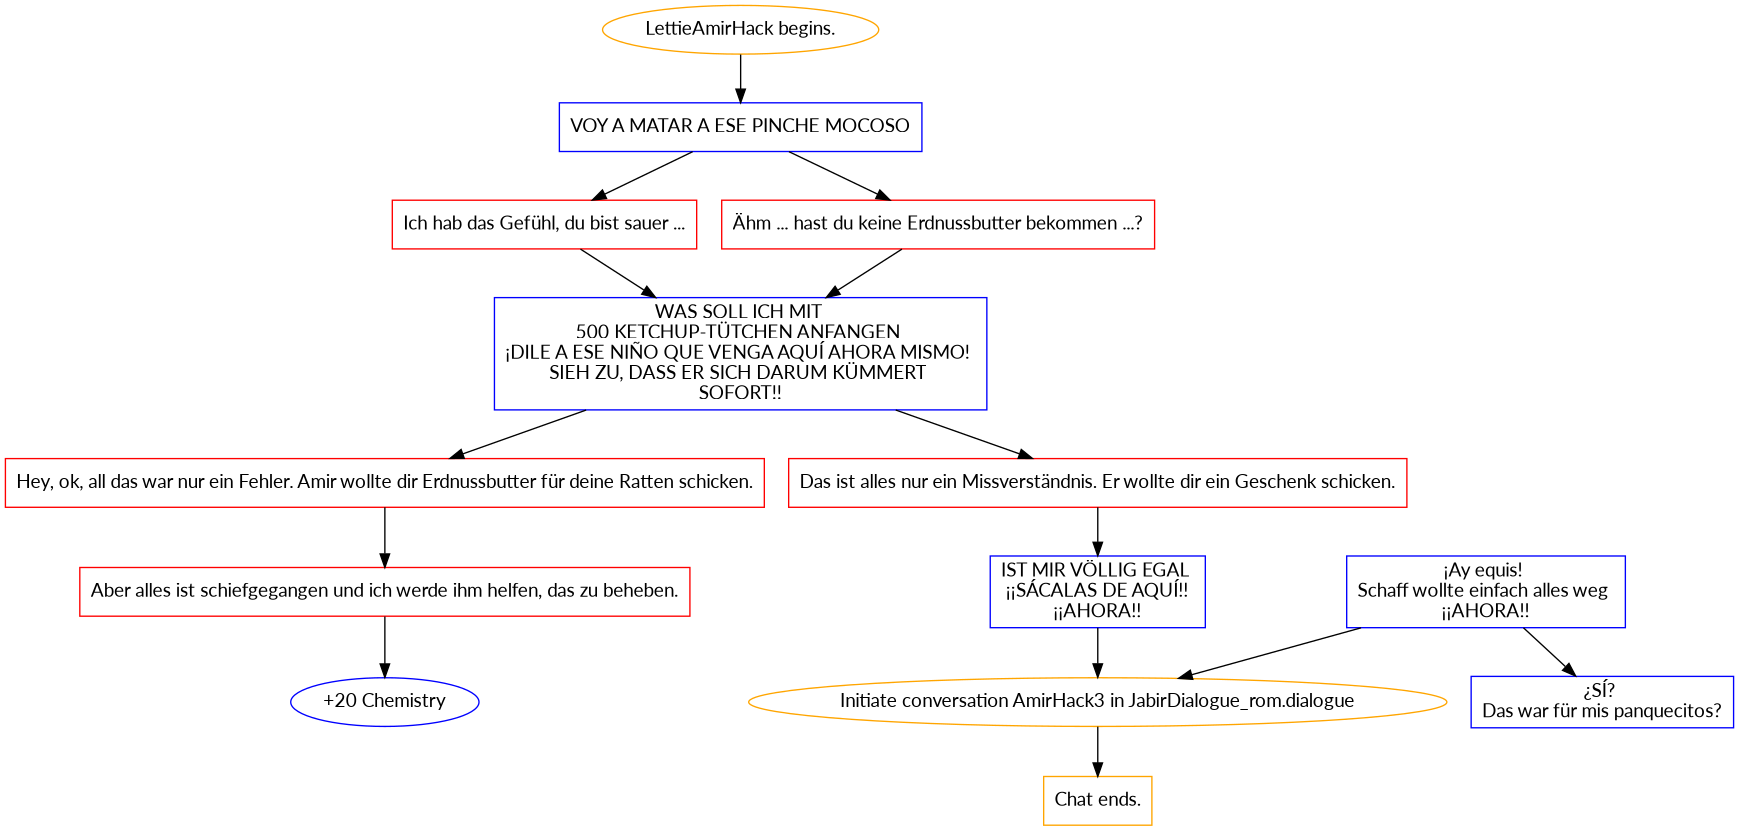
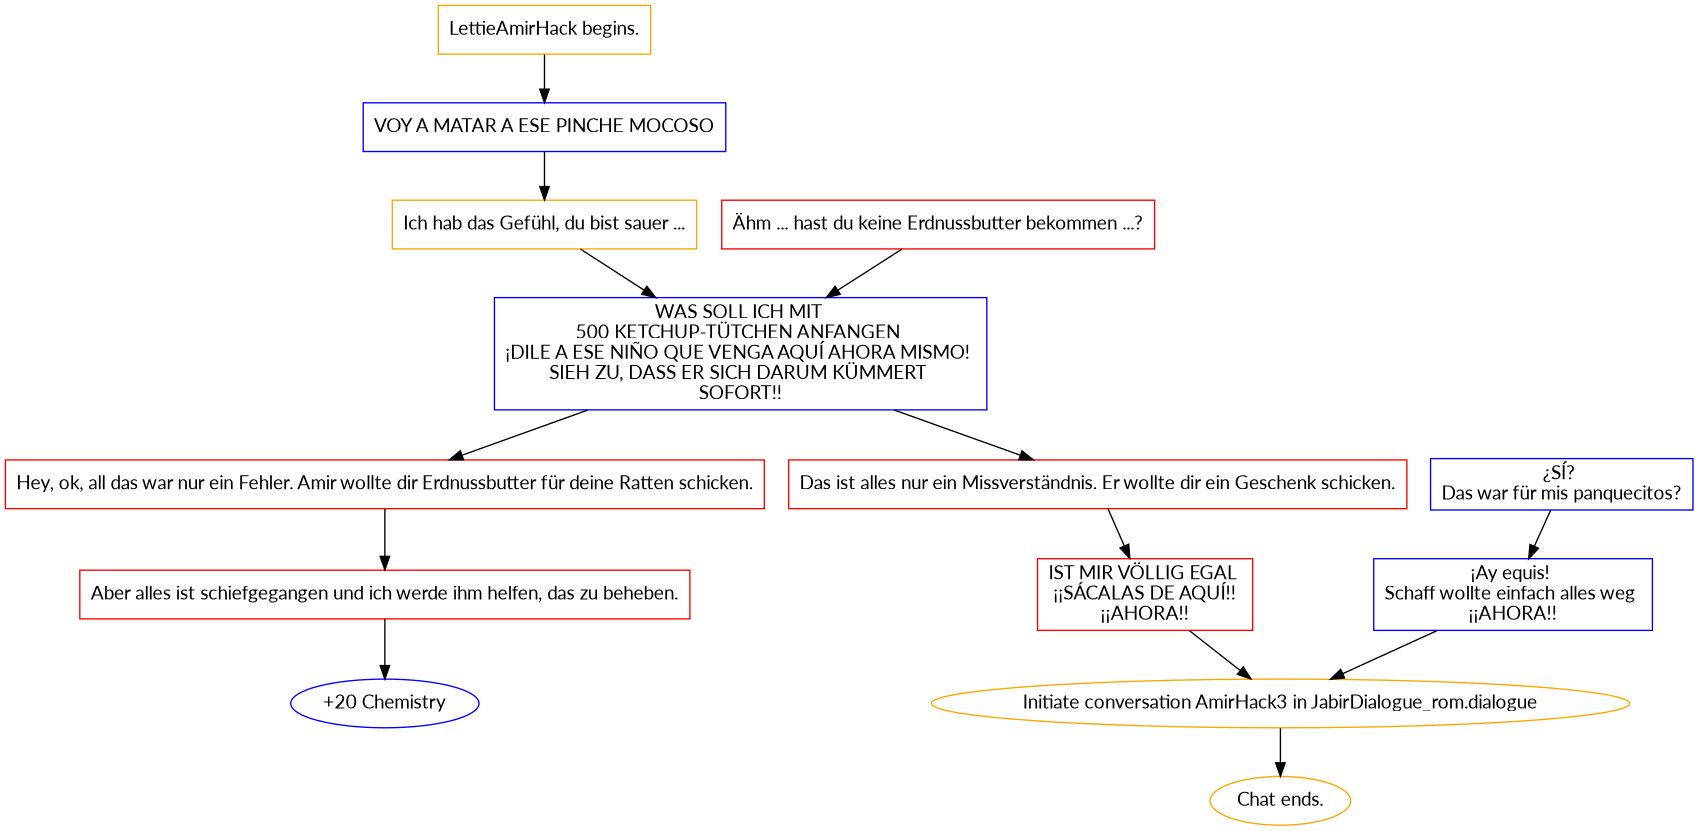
(741, 30) -> (544, 30)
(833, 173) -> none
(544, 225) -> (544, 225)
(1098, 592) -> (1145, 595)
(1544, 647) -> (1543, 528)
(1098, 801) -> (1280, 801)
